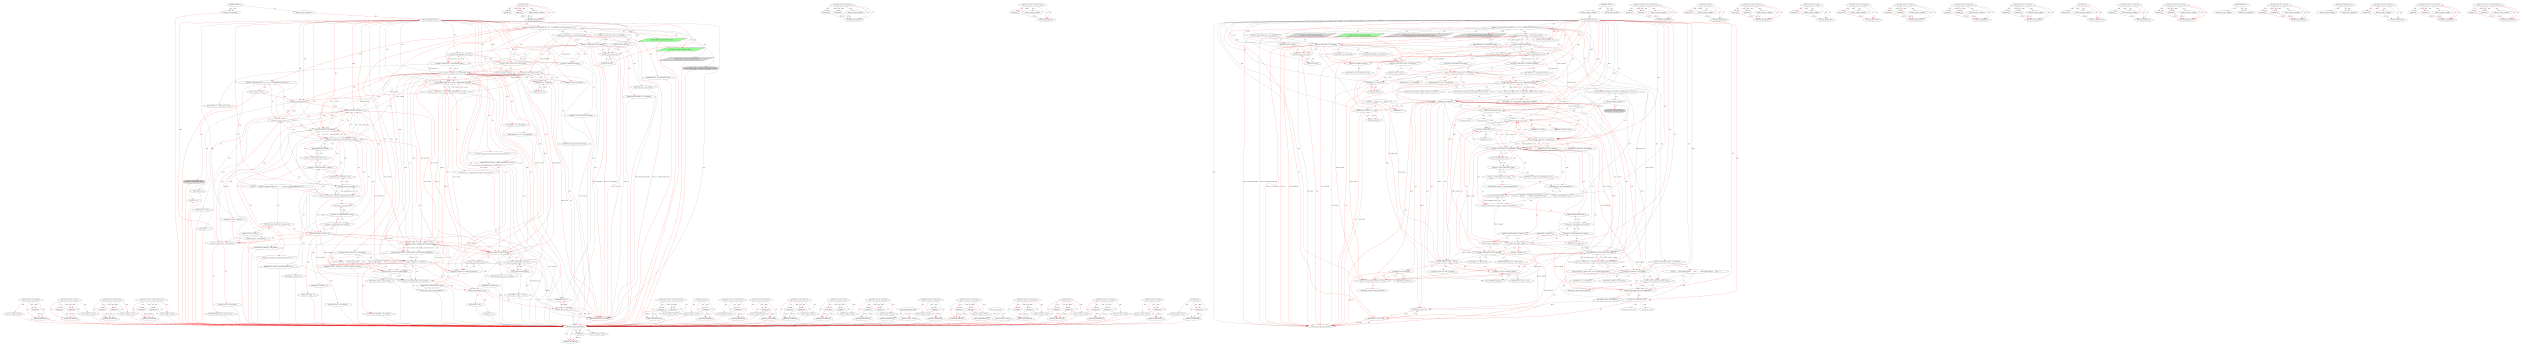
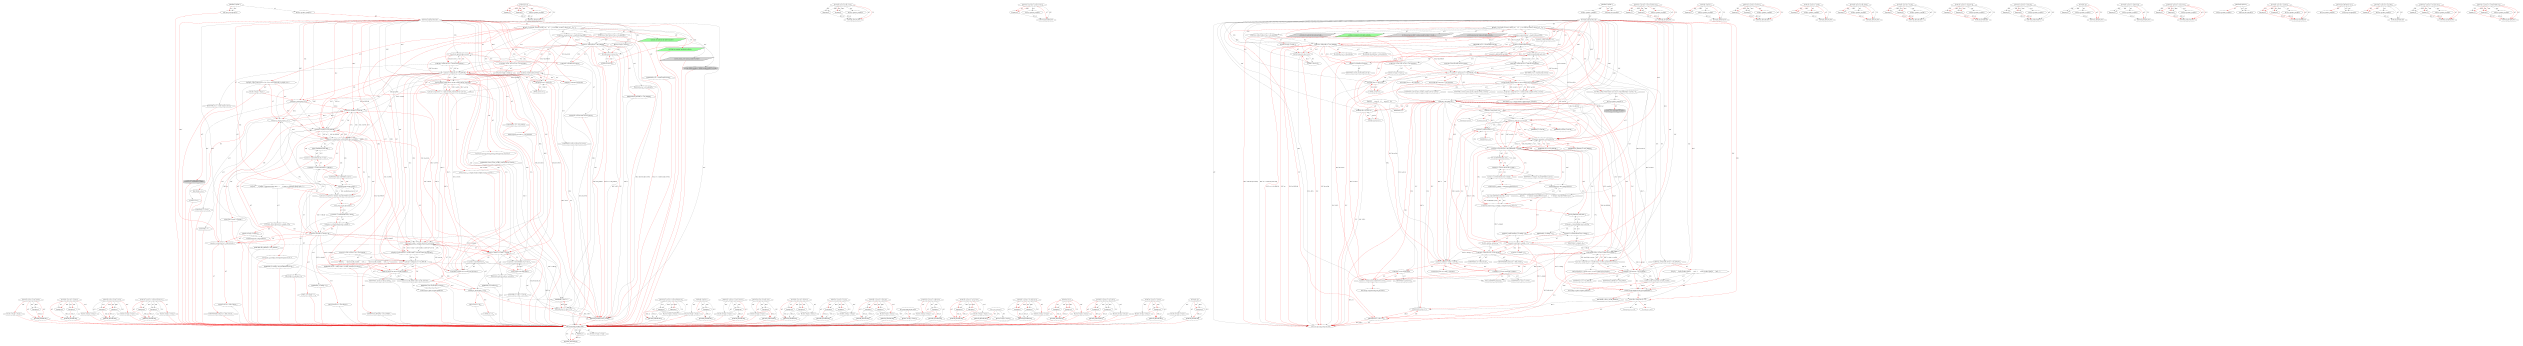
(1388, 106) -> (1414, 103)
